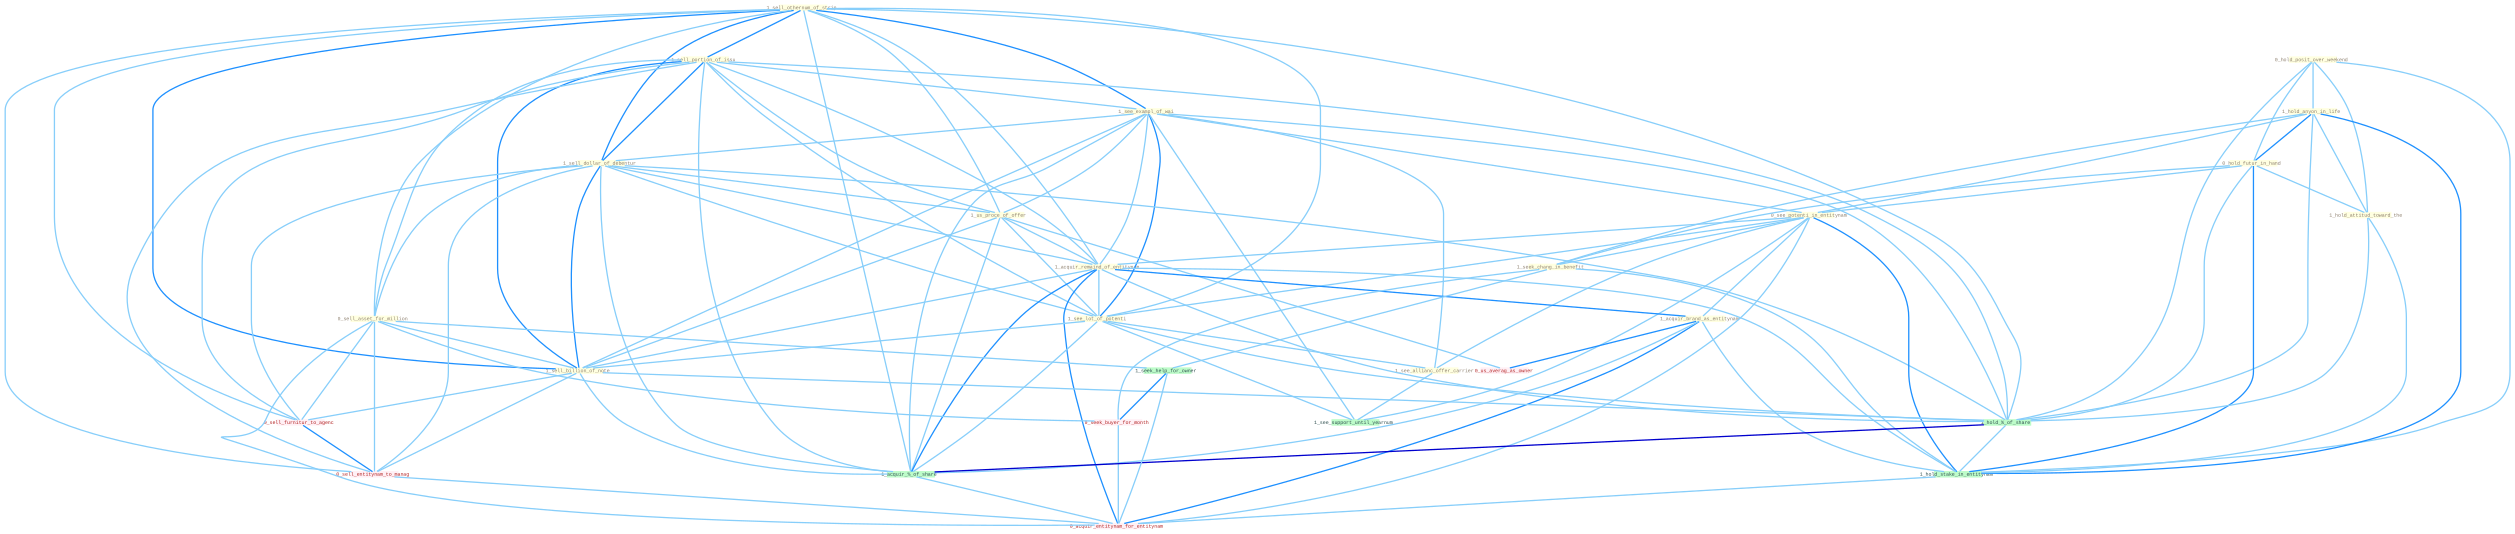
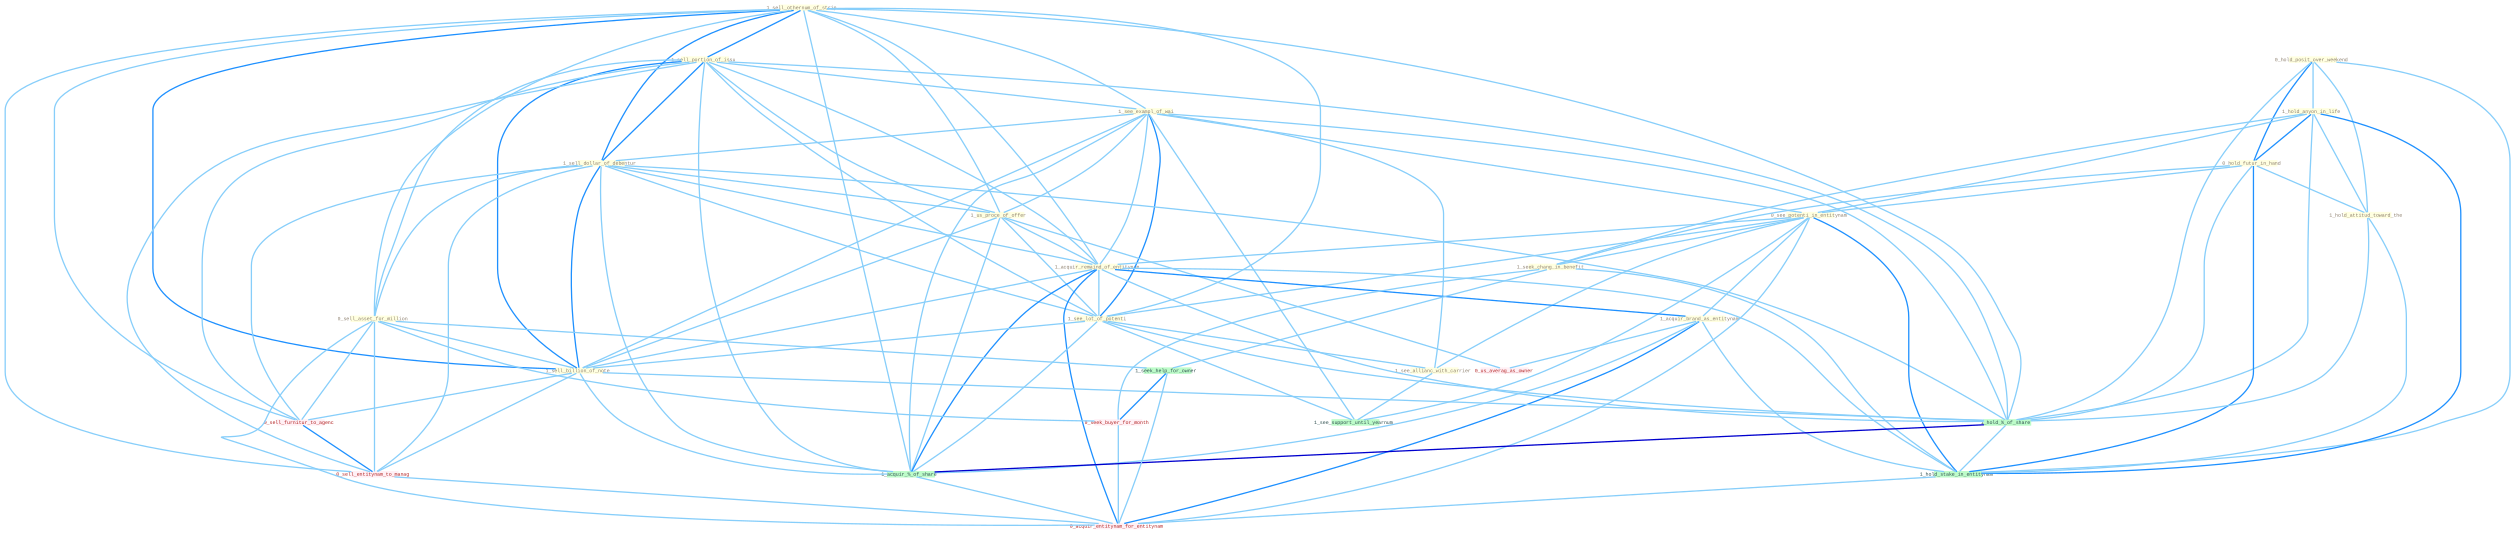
(987, 41) -> (987, 41)
(2278, 109) -> (2278, 109)
(1636, 337) -> (1636, 337)
(1434, 371) -> (1434, 371)
